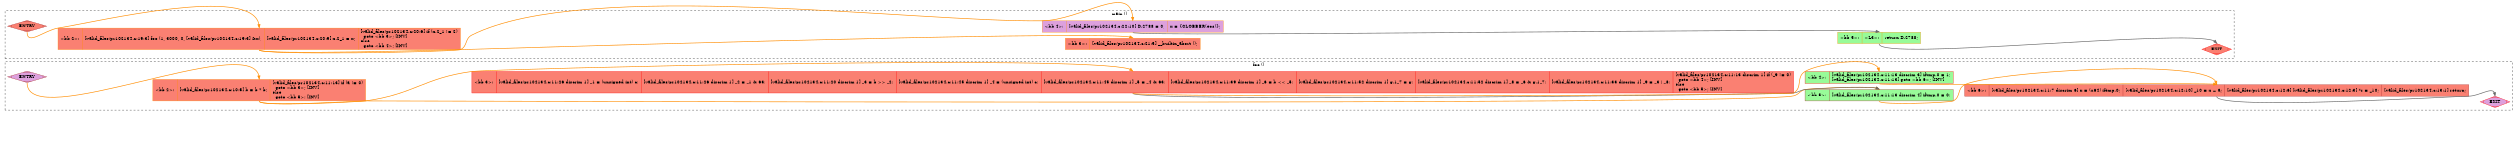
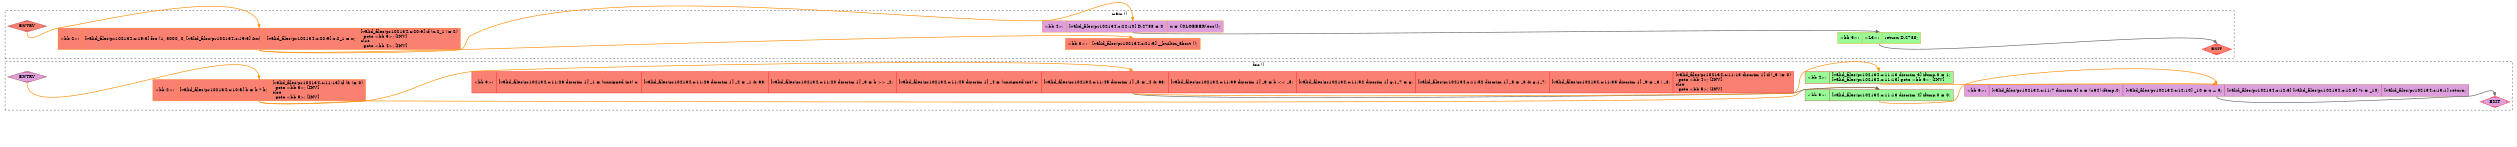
(2217, 90) -> (2217, 90)
